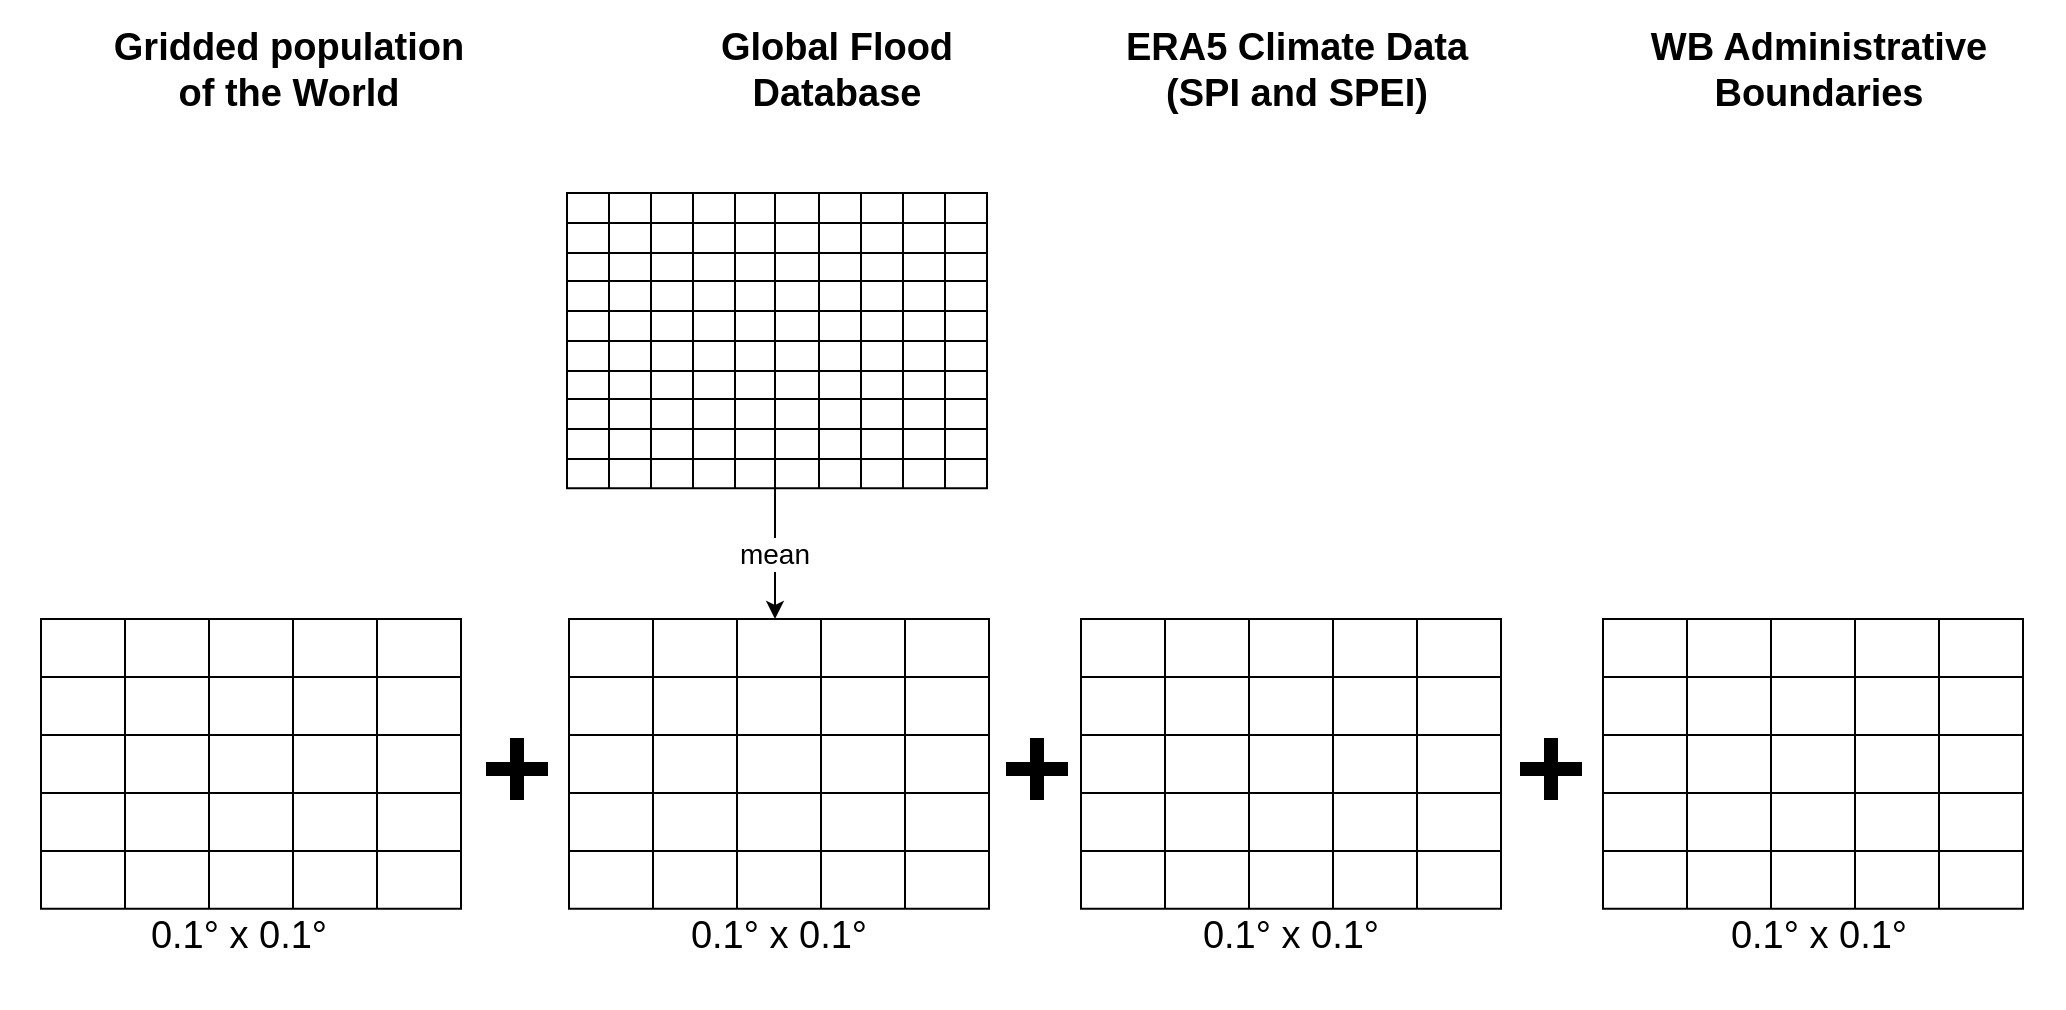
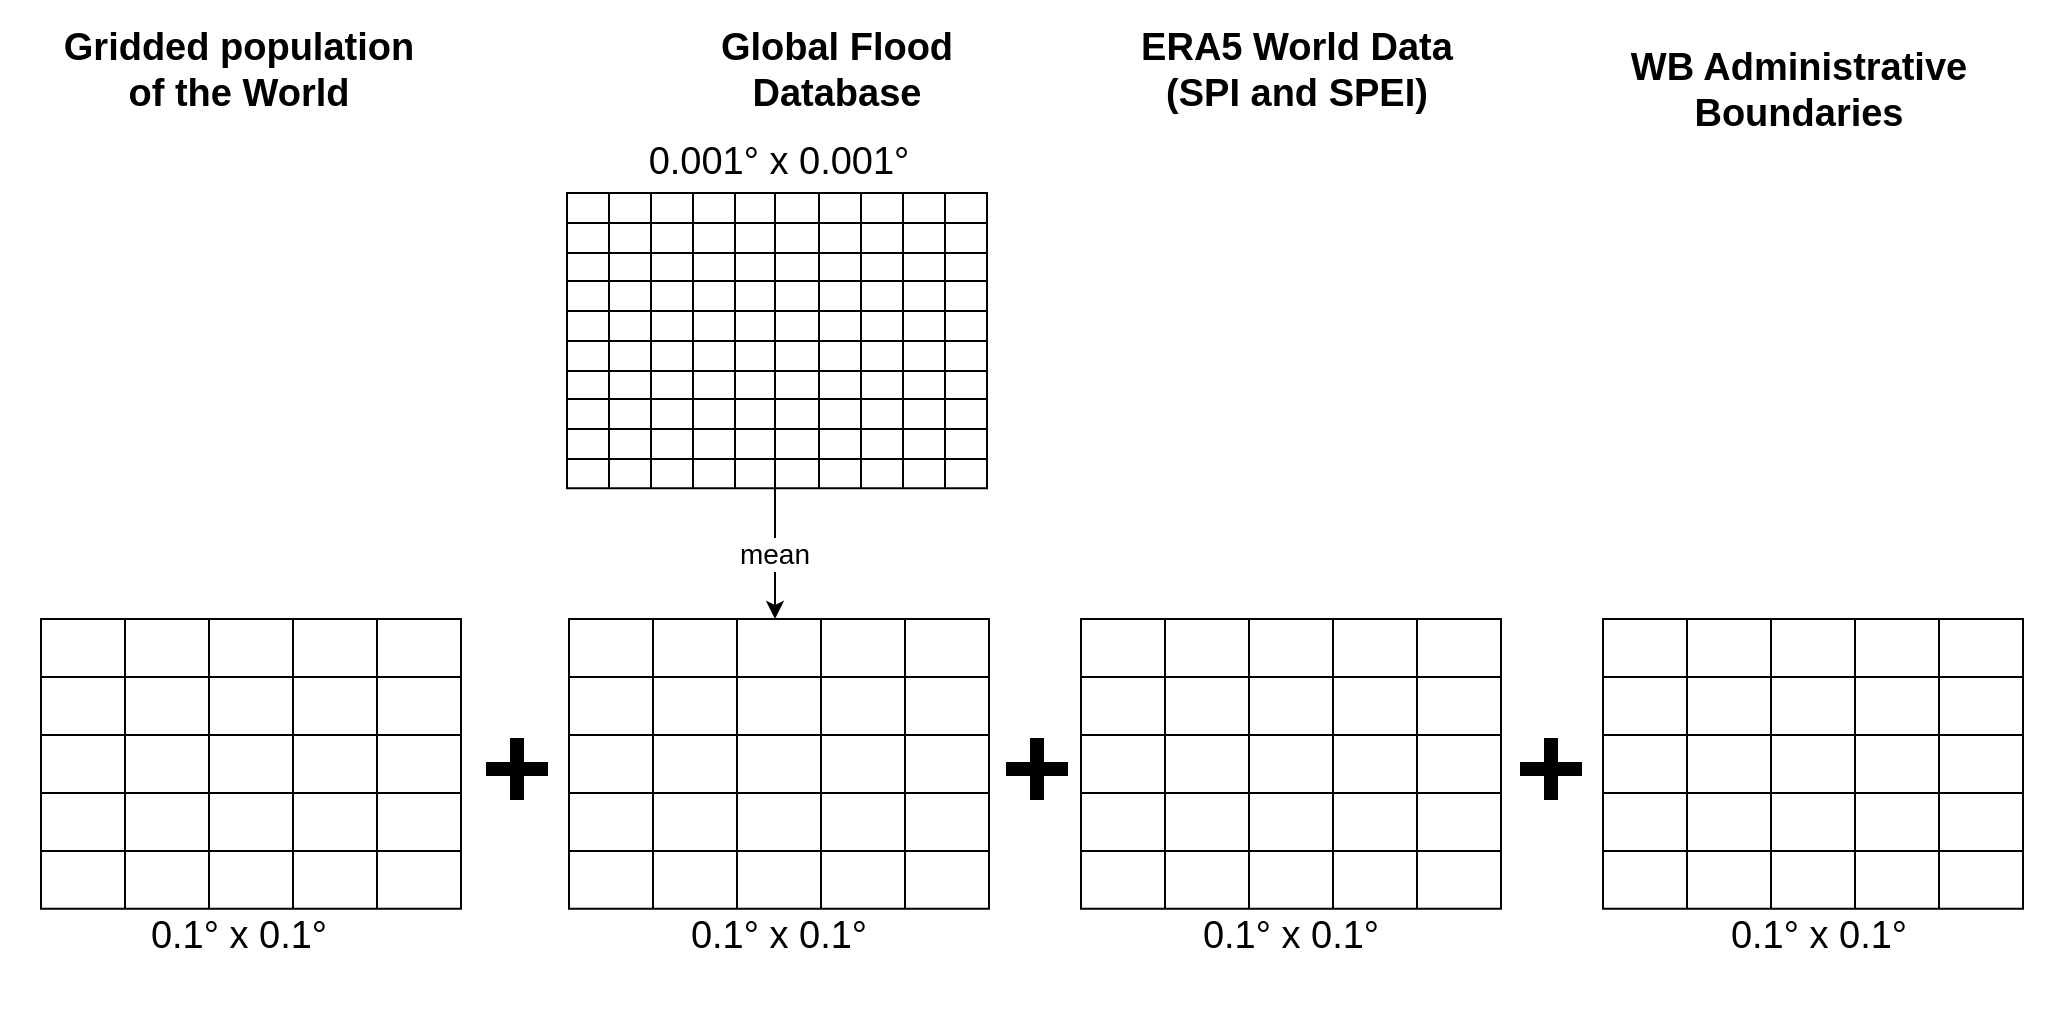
(290, 71) -> (240, 71)
(1298, 71) -> (1298, 71)
(1820, 71) -> (1800, 91)
none -> (779, 163)
